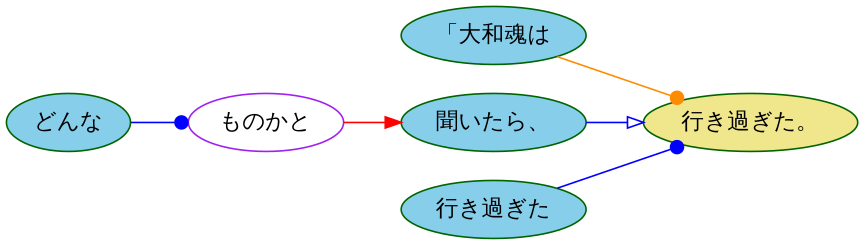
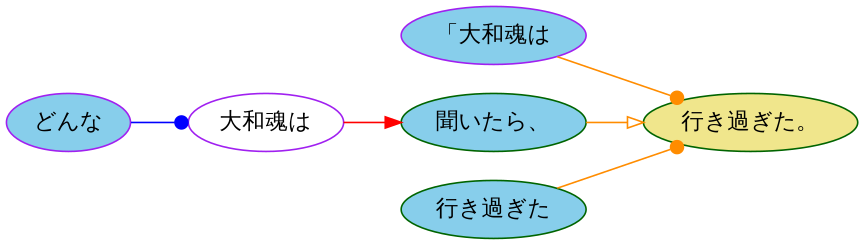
(494, 35) -> (494, 35)
(68, 122) -> (68, 122)
(266, 122) -> (266, 122)
(607, 122) -> (607, 122)
(614, 169) -> (614, 169)
